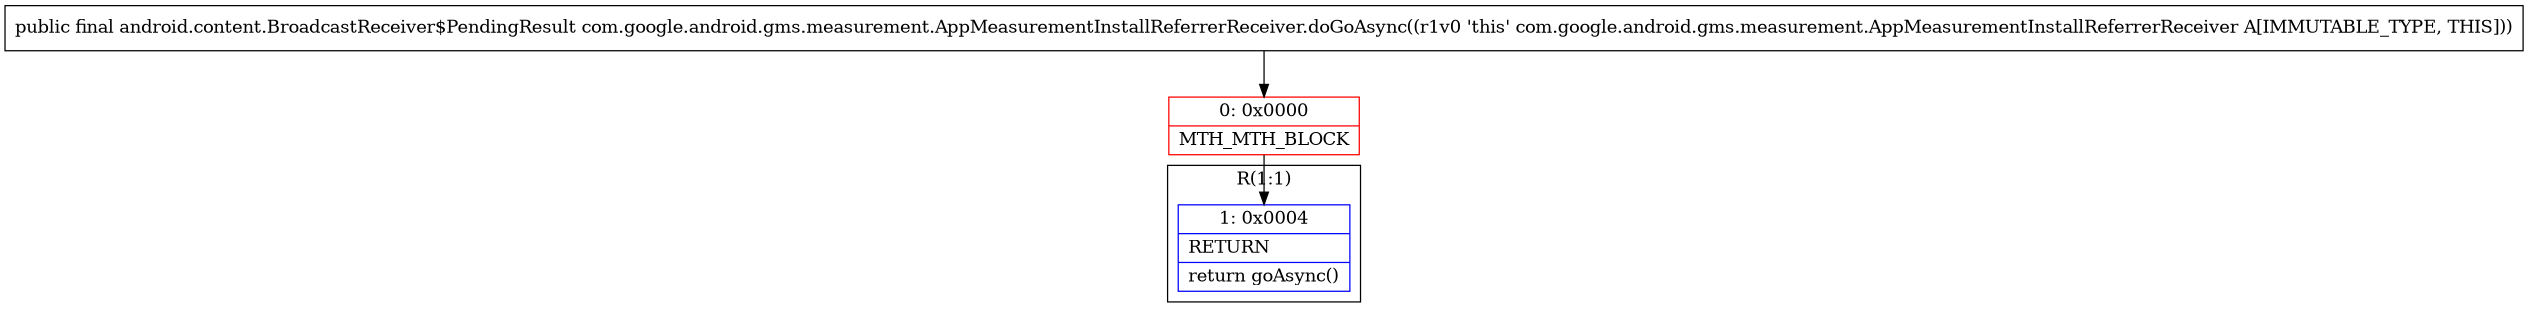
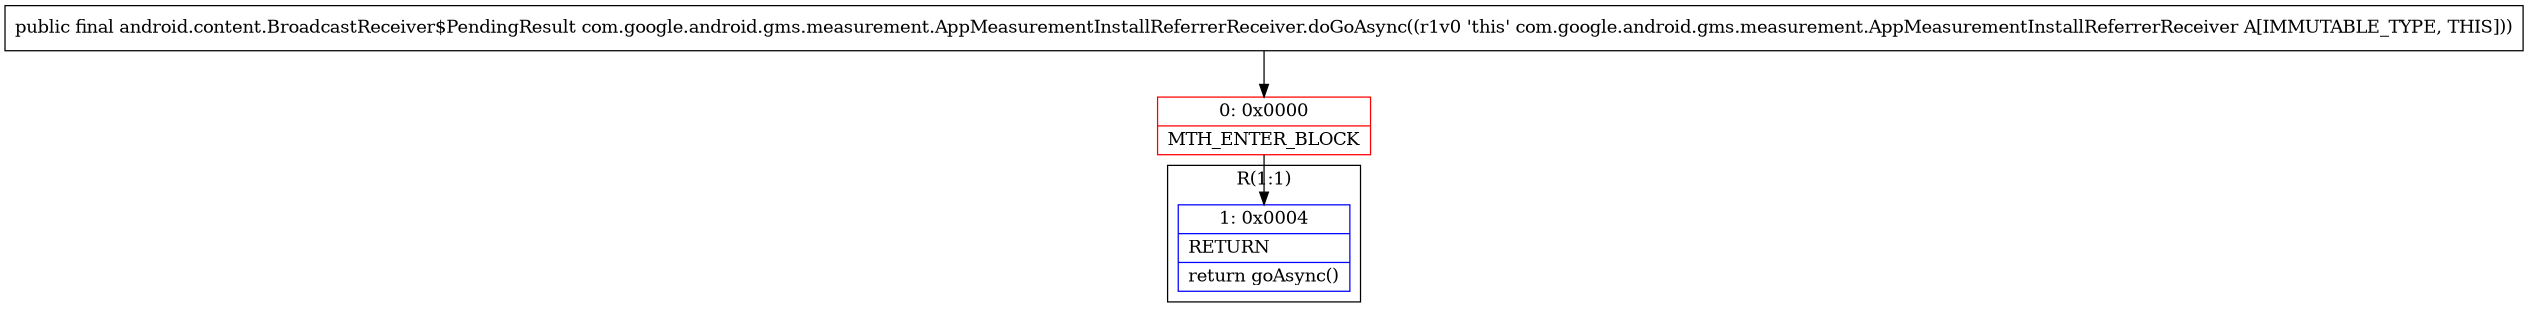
(1264, 140) -> (1264, 140)
